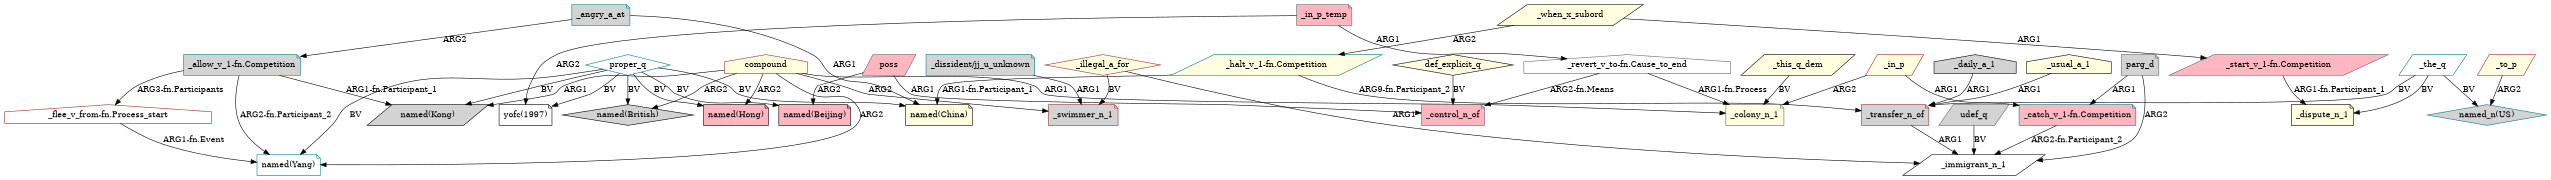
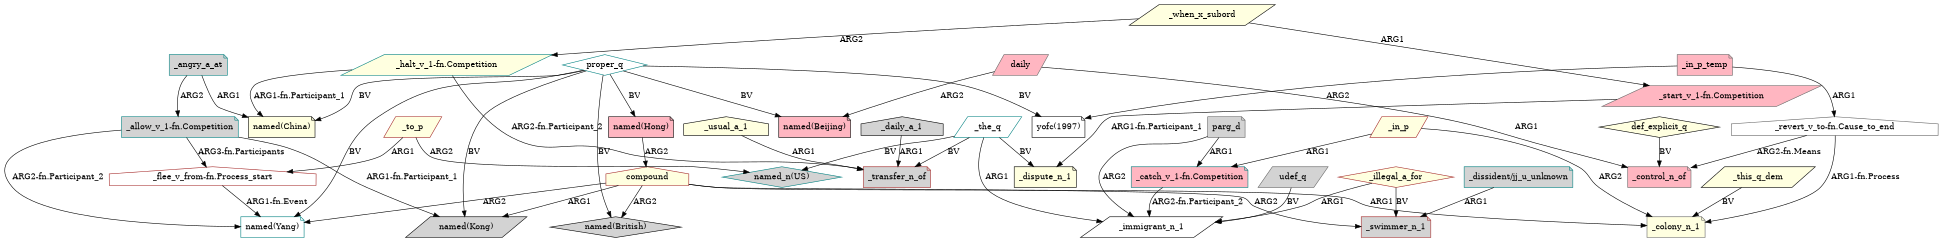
(889, 65) -> (1021, 65)
(757, 87) -> (644, 149)
(1405, 90) -> (557, 127)
(1932, 138) -> (1014, 204)
none -> (352, 164)
